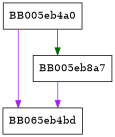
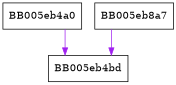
(58, 39) -> none
(43, 121) -> (88, 69)
